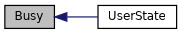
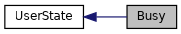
(82, 17) -> (112, 17)
